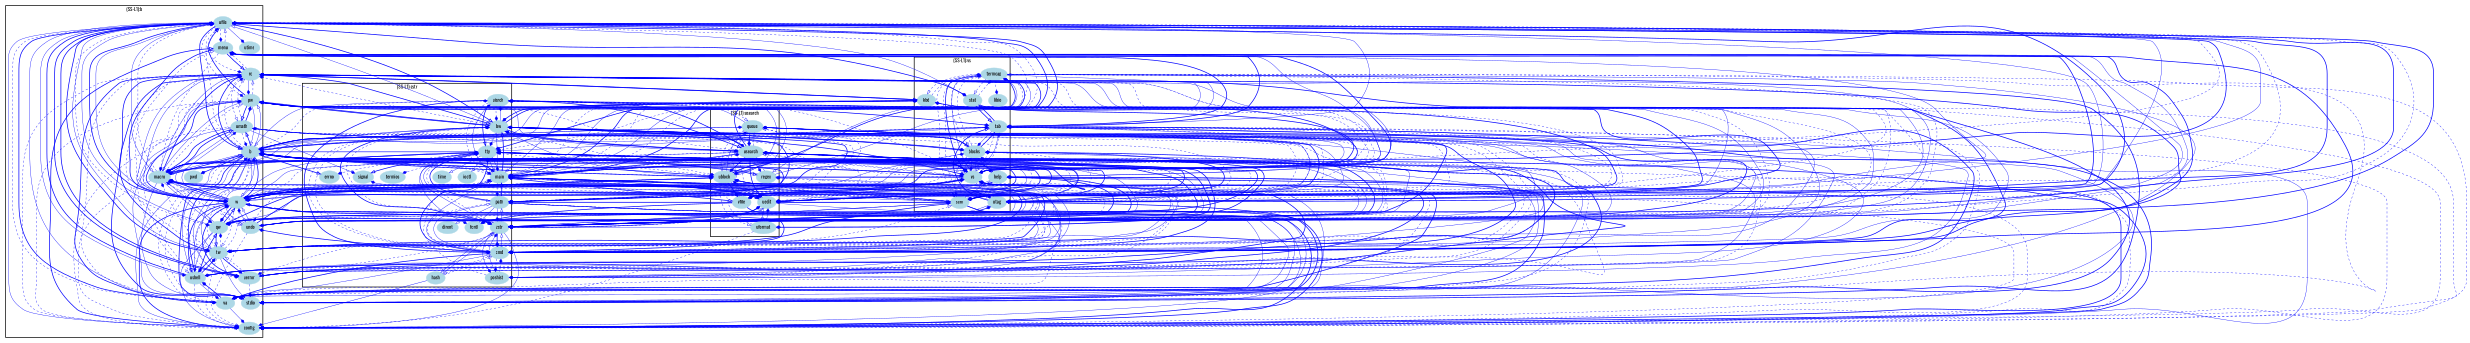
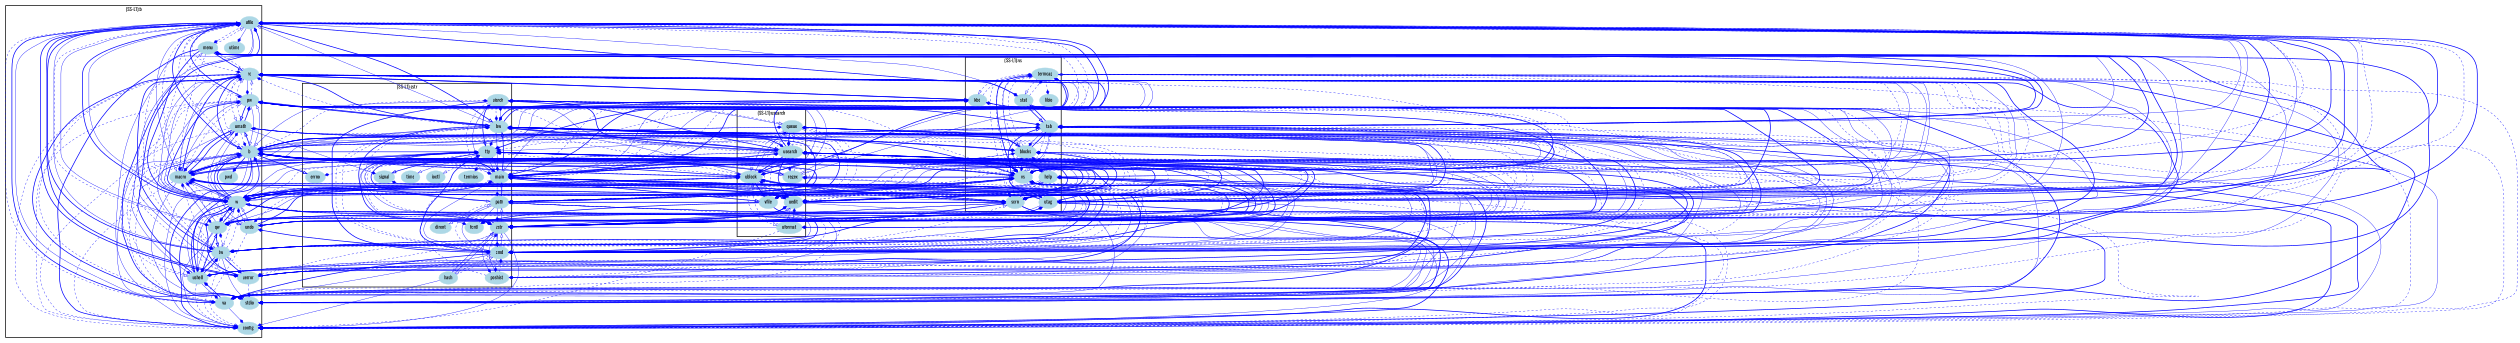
(912, 190) -> (924, 187)
none -> (881, 194)
(50, 217) -> (59, 231)
(2440, 261) -> (2437, 258)
